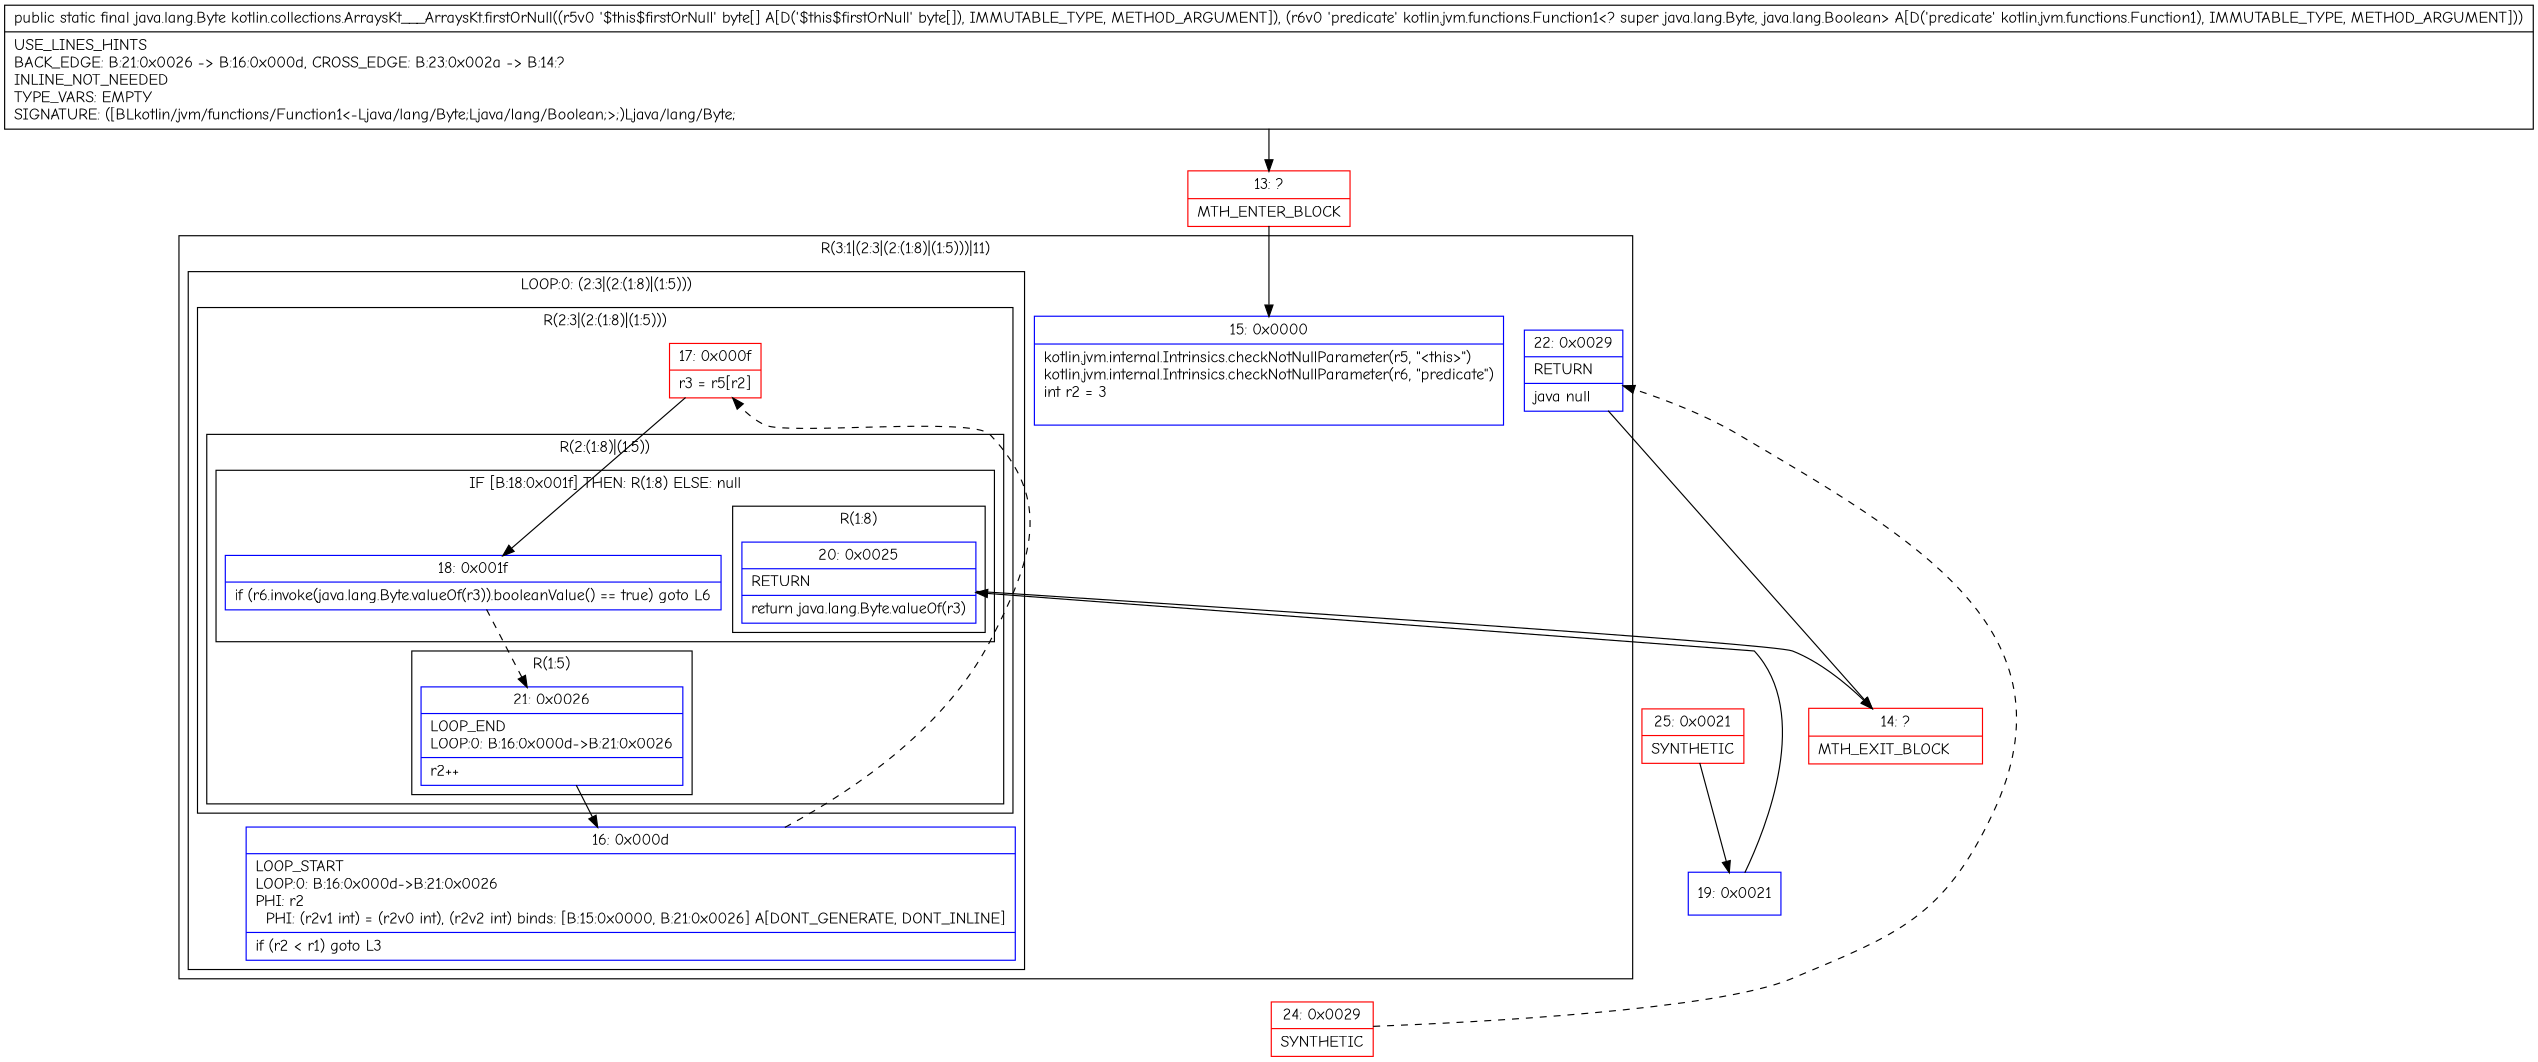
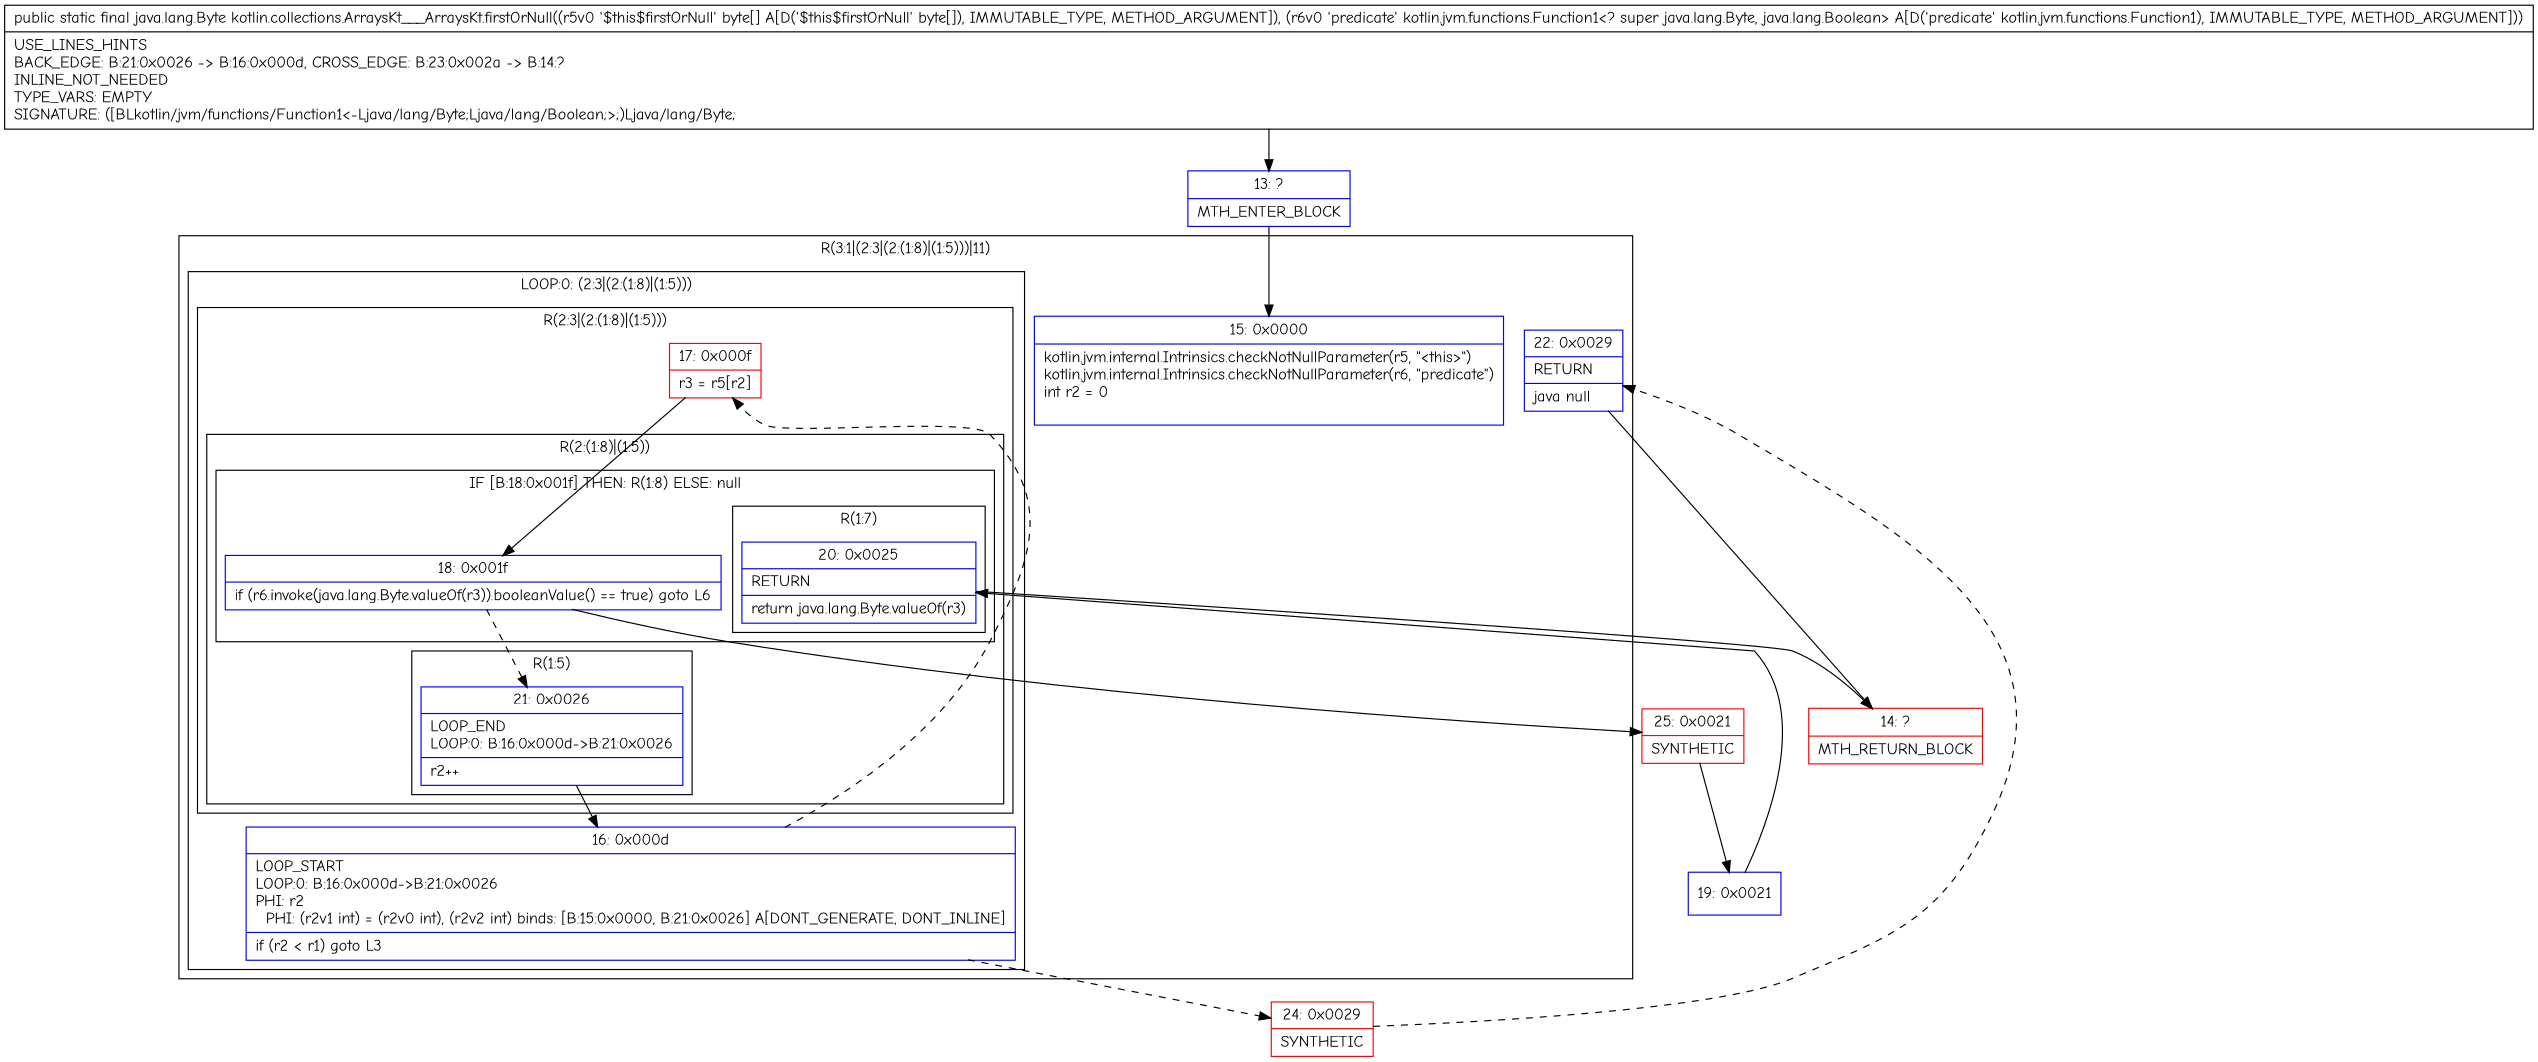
(1269, 199) -> (1269, 199)
(1076, 392) -> (1076, 392)
(859, 520) -> (859, 520)
none -> (1099, 689)
(1884, 749) -> (1896, 749)
none -> (1114, 988)
